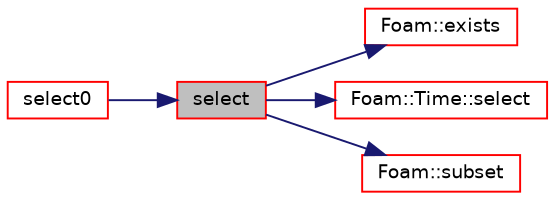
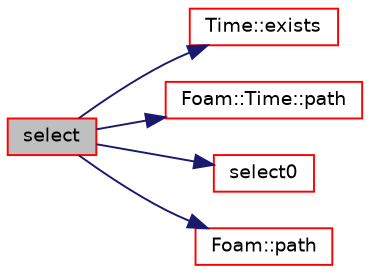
(441, 27) -> (264, 27)
(133, 100) -> (145, 153)
(441, 100) -> (264, 100)
(441, 173) -> (264, 247)
